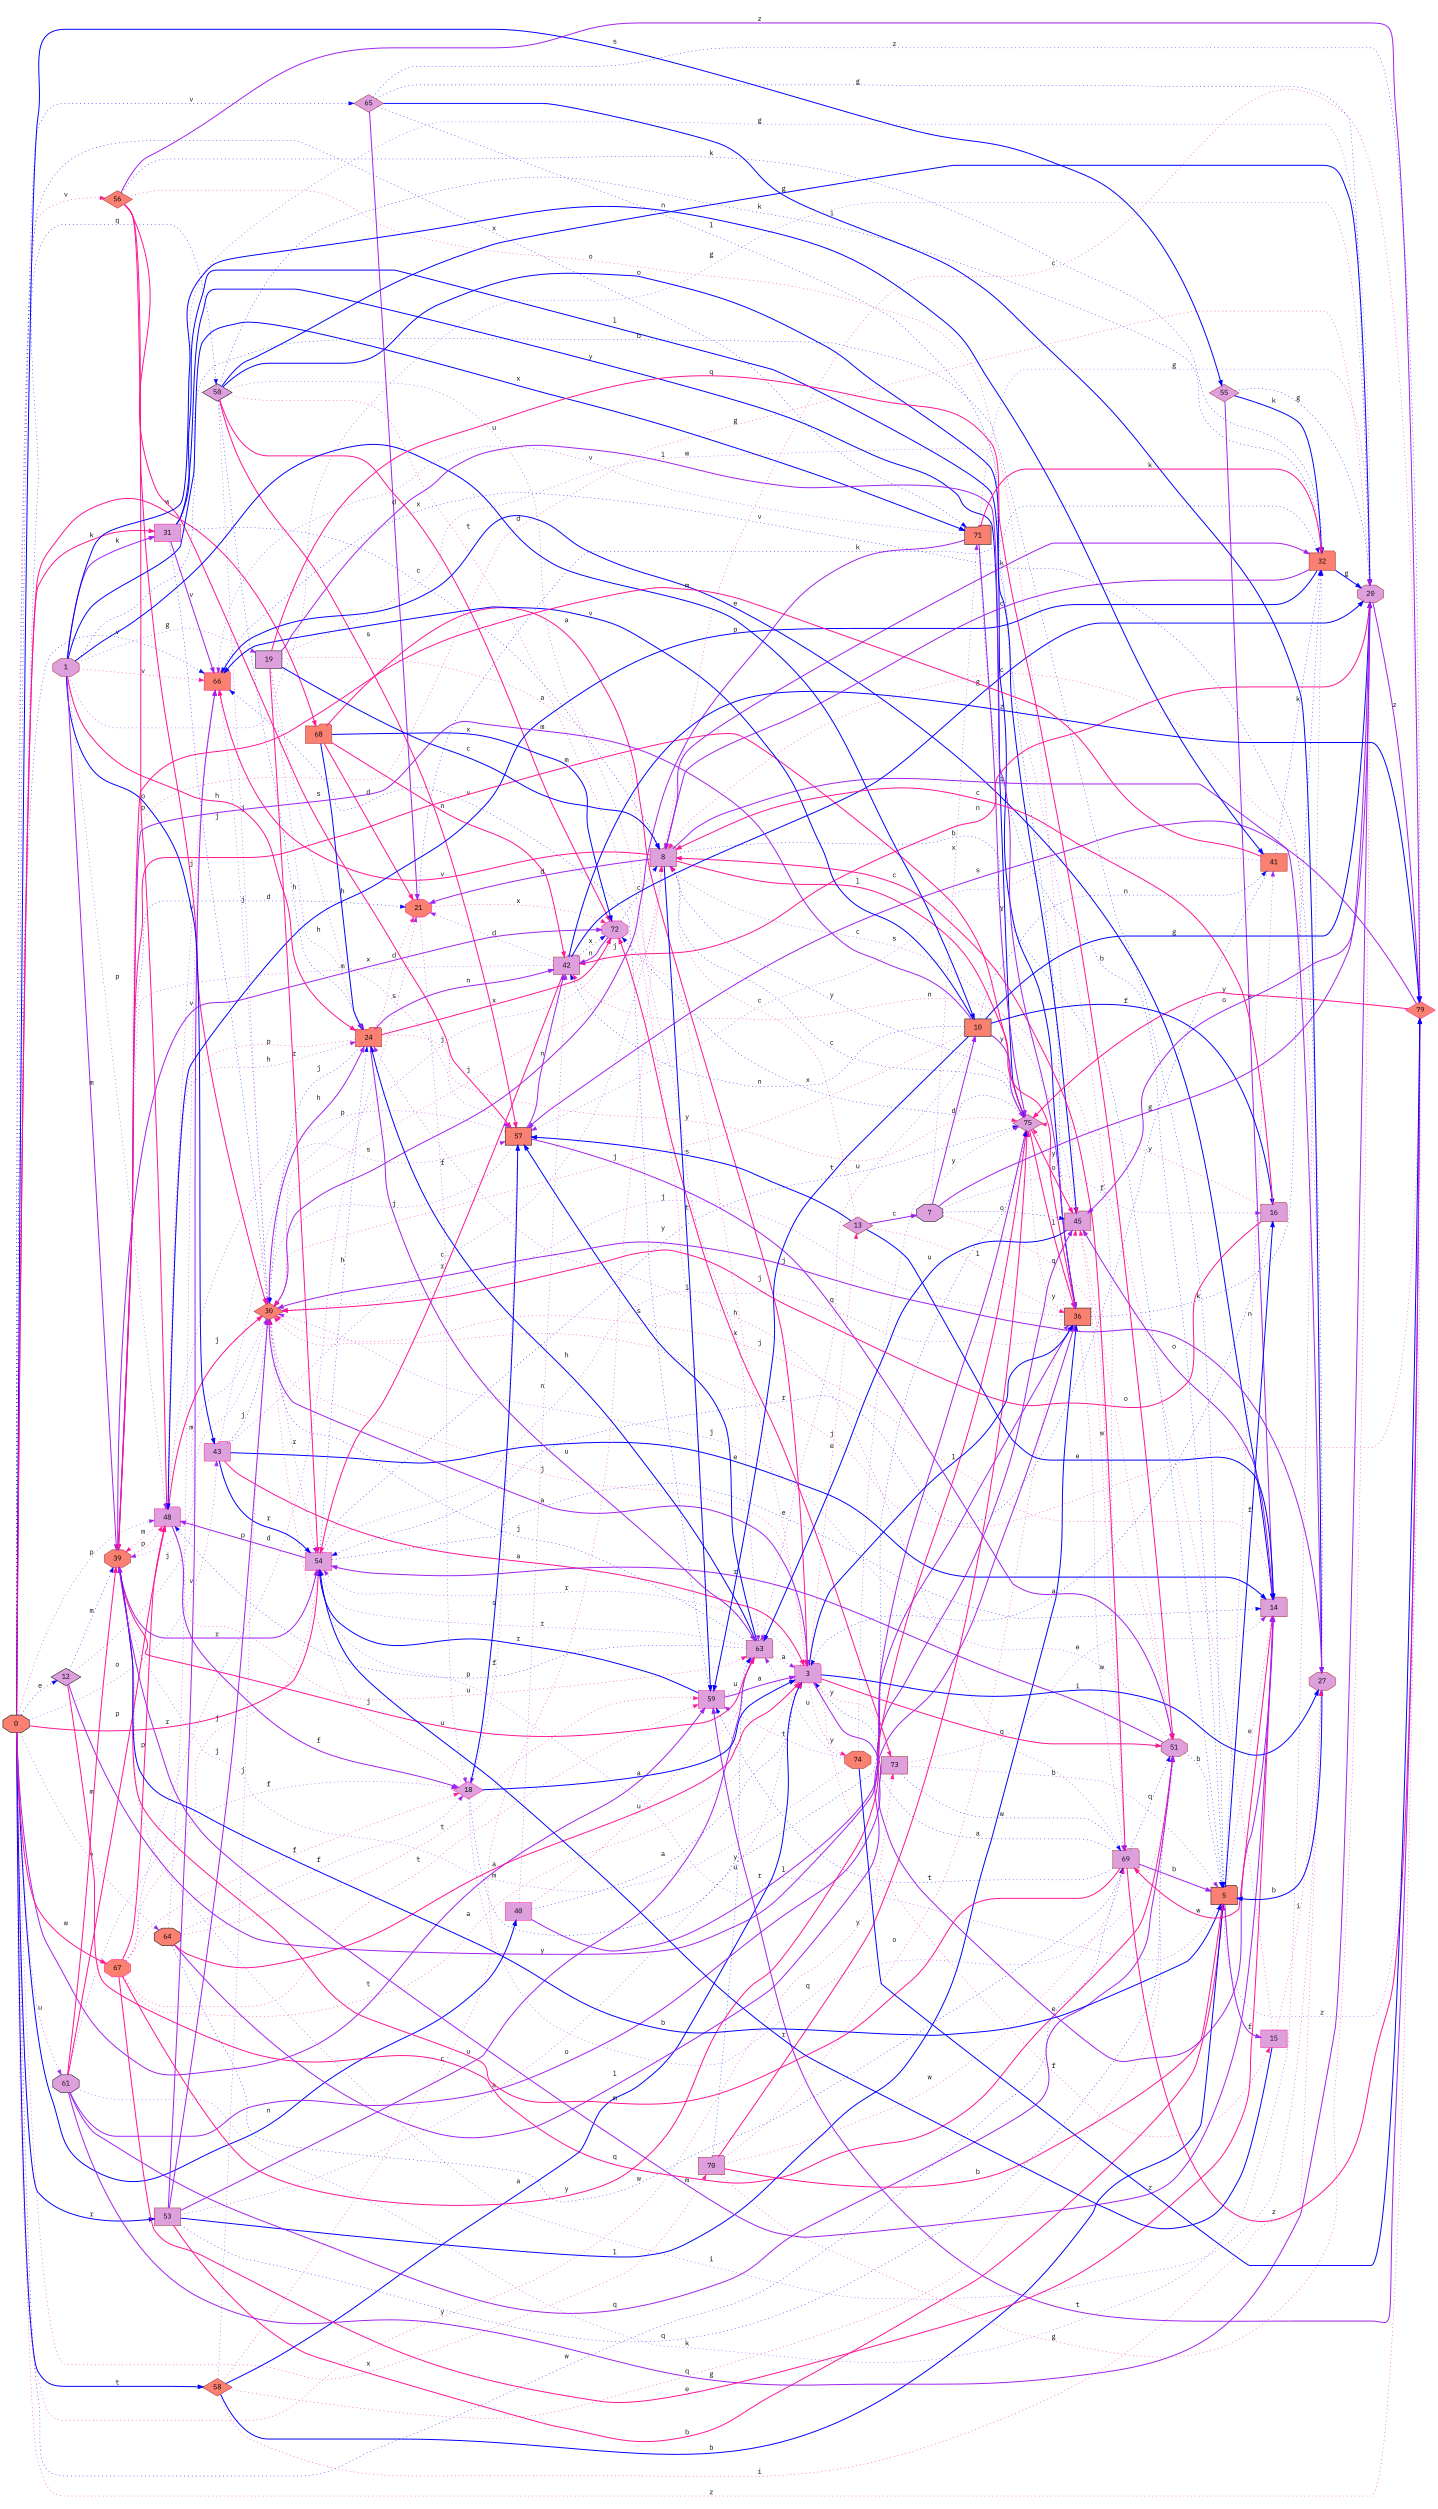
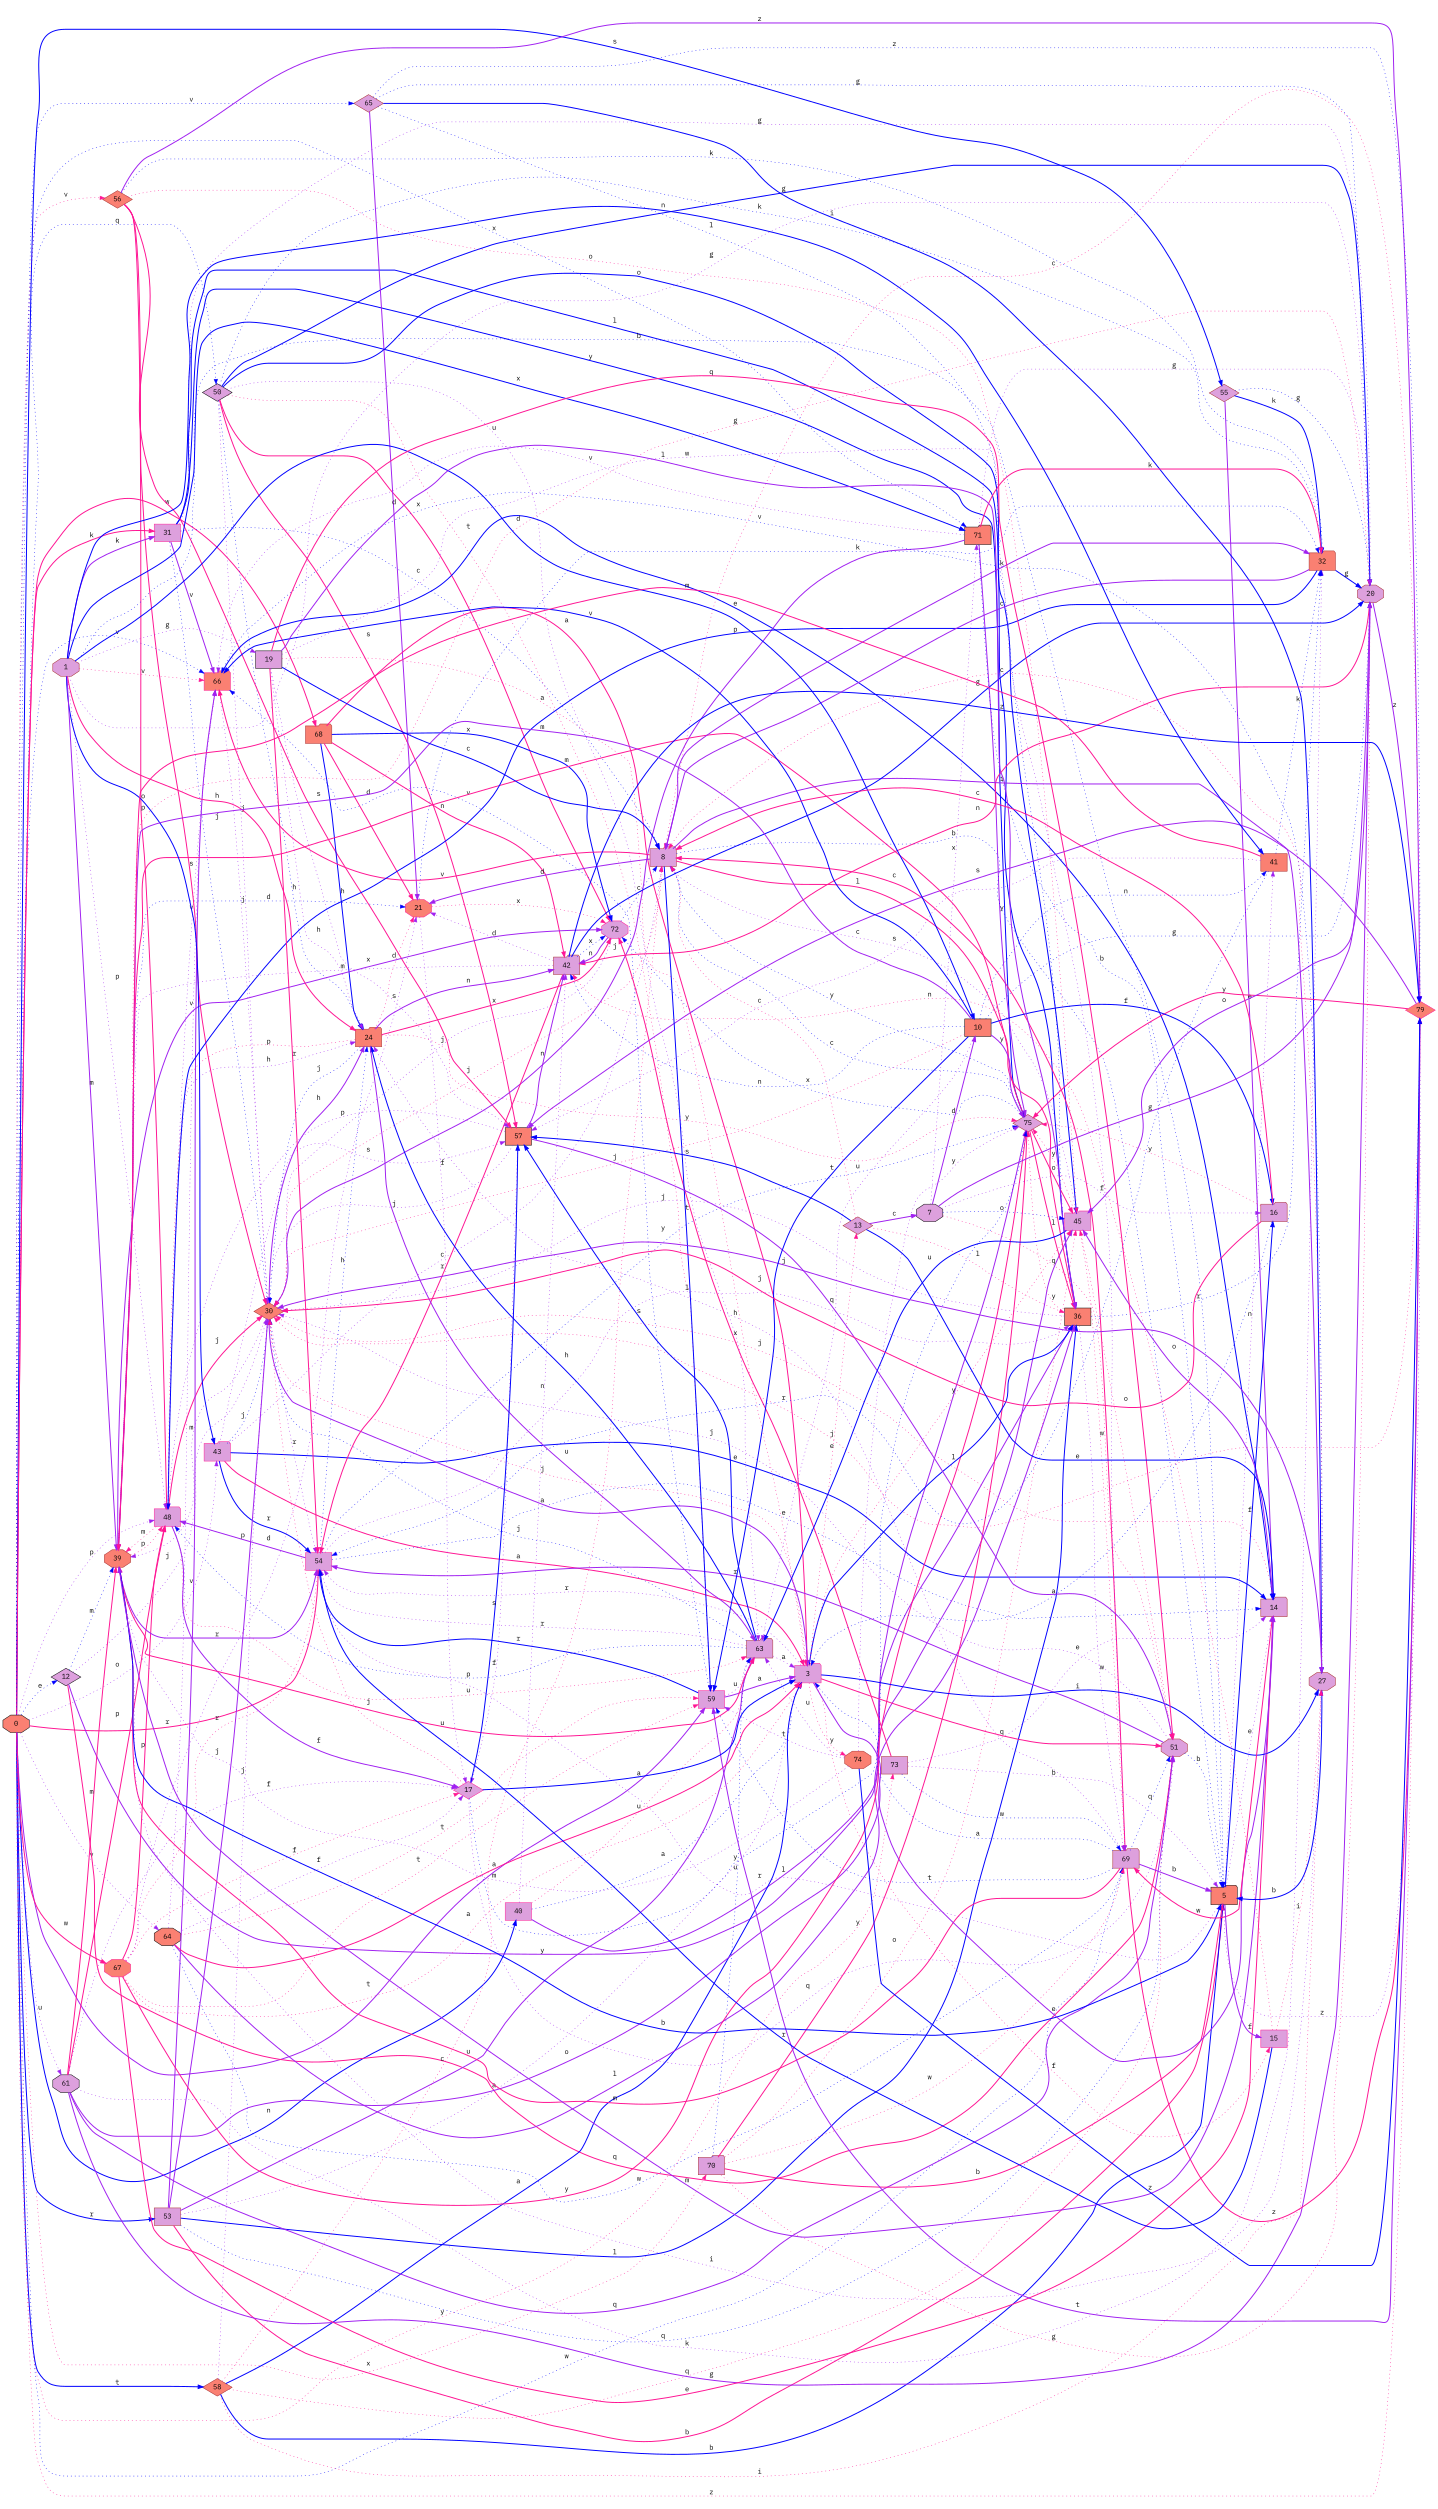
(192, 864) -> (192, 864)
(1309, 936) -> (1309, 936)
(1078, 1222) -> (1078, 1222)
(1198, 1297) -> (1198, 1297)
(863, 1706) -> (914, 1452)
(217, 1718) -> (217, 1718)
(468, 1790) -> (468, 1790)
